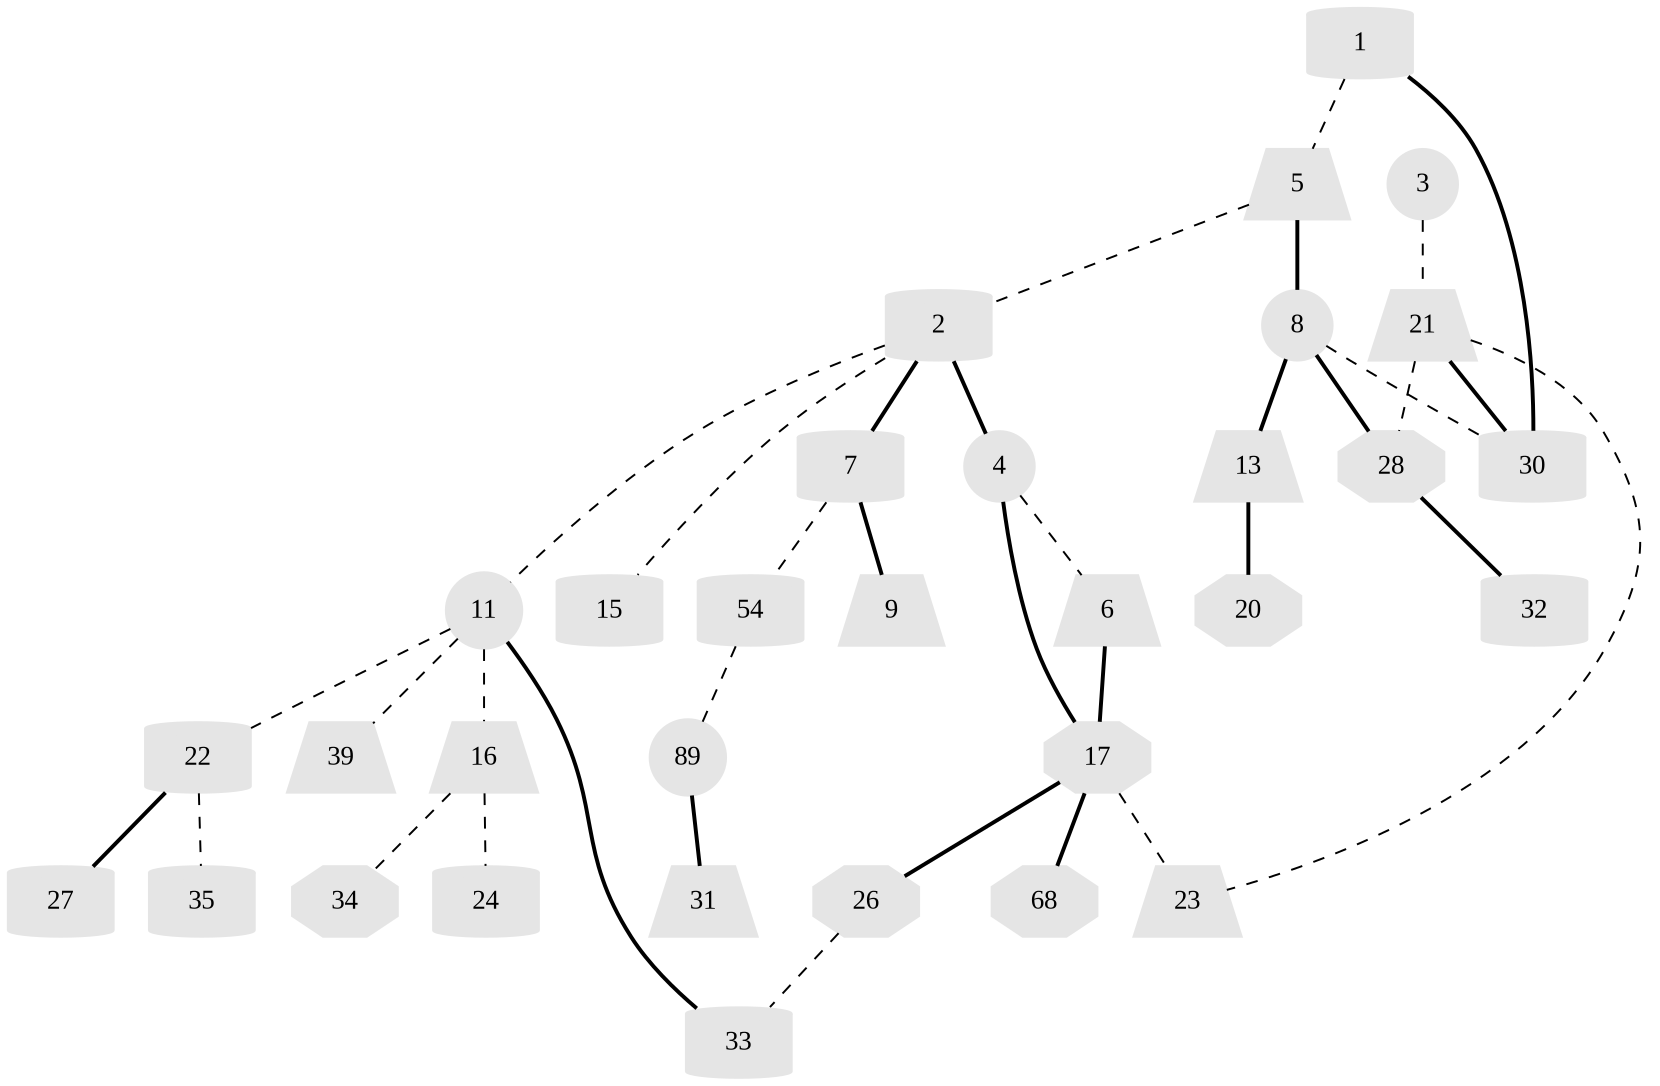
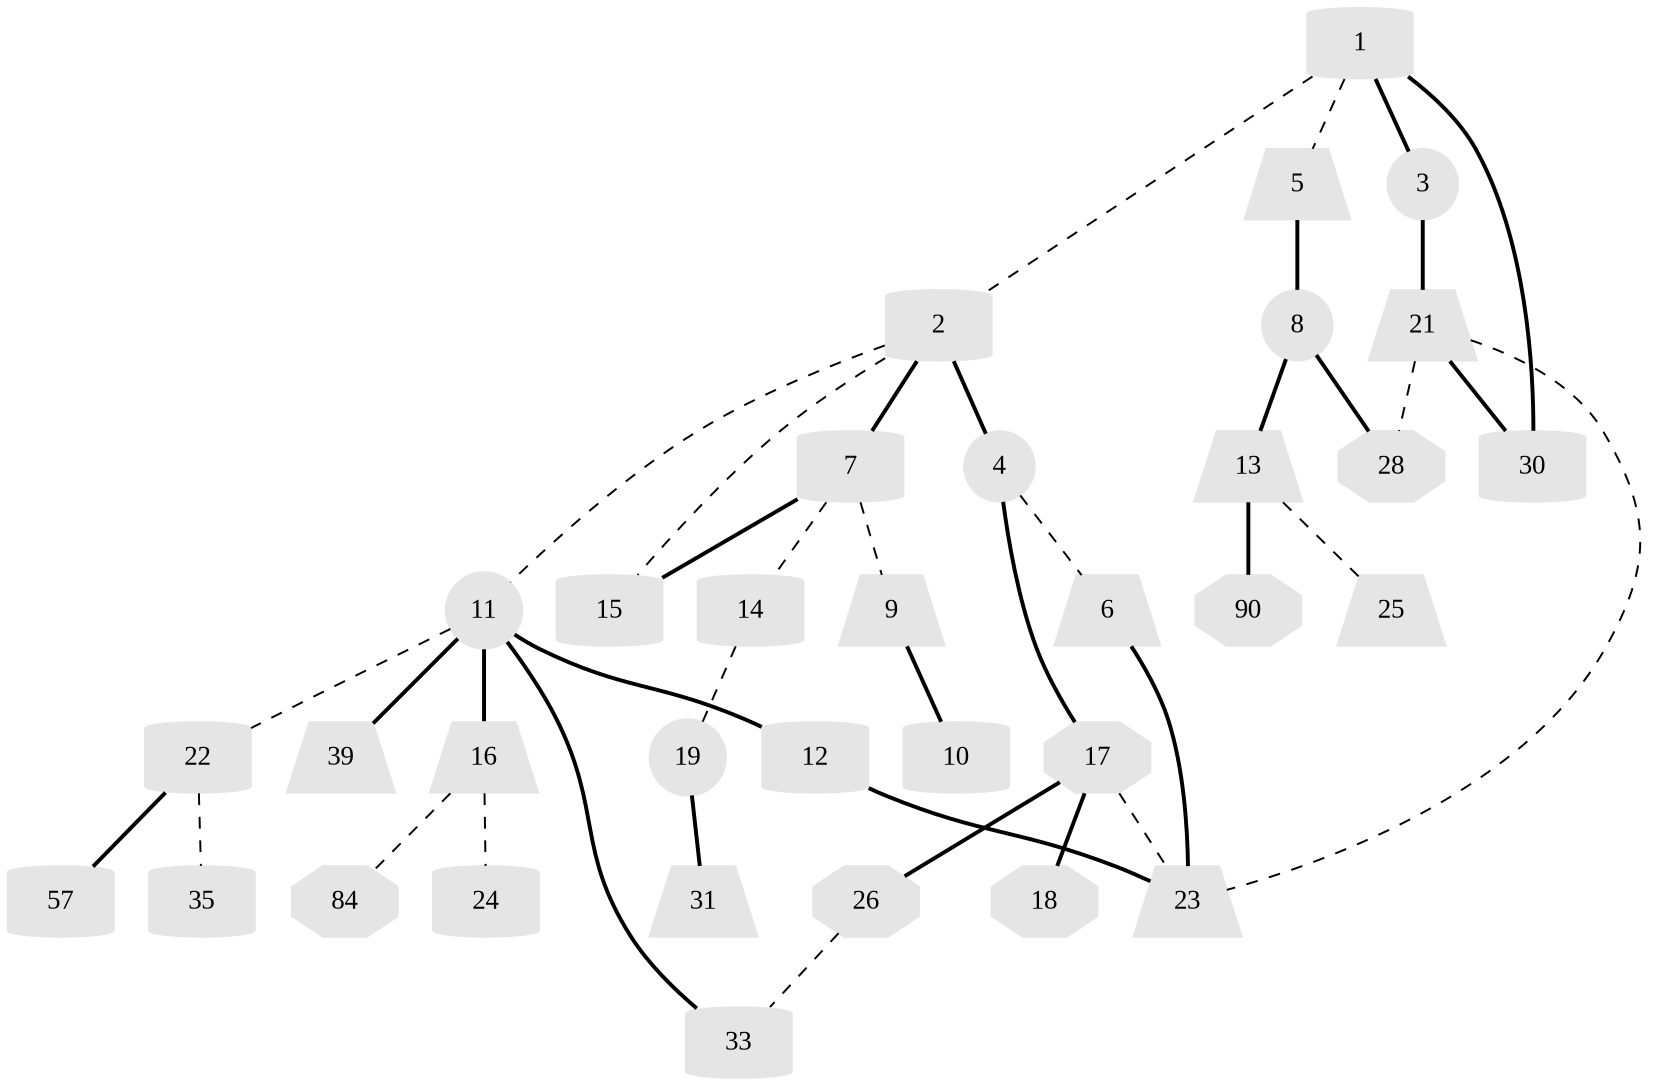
none -> (1392, 115)
(1121, 254) -> (1149, 184)
(1423, 255) -> (1423, 255)
(1395, 387) -> none
none -> (730, 538)
(871, 539) -> (871, 539)
(751, 610) -> (751, 610)
(1248, 610) -> (1248, 610)
none -> (1391, 610)
(1534, 610) -> none
(415, 681) -> (415, 681)
(1102, 684) -> (1176, 752)
(484, 685) -> (484, 685)
(688, 757) -> (688, 757)
none -> (815, 757)
none -> (956, 757)
(61, 901) -> (61, 901)
(345, 901) -> (345, 901)
(1045, 901) -> (1045, 901)
